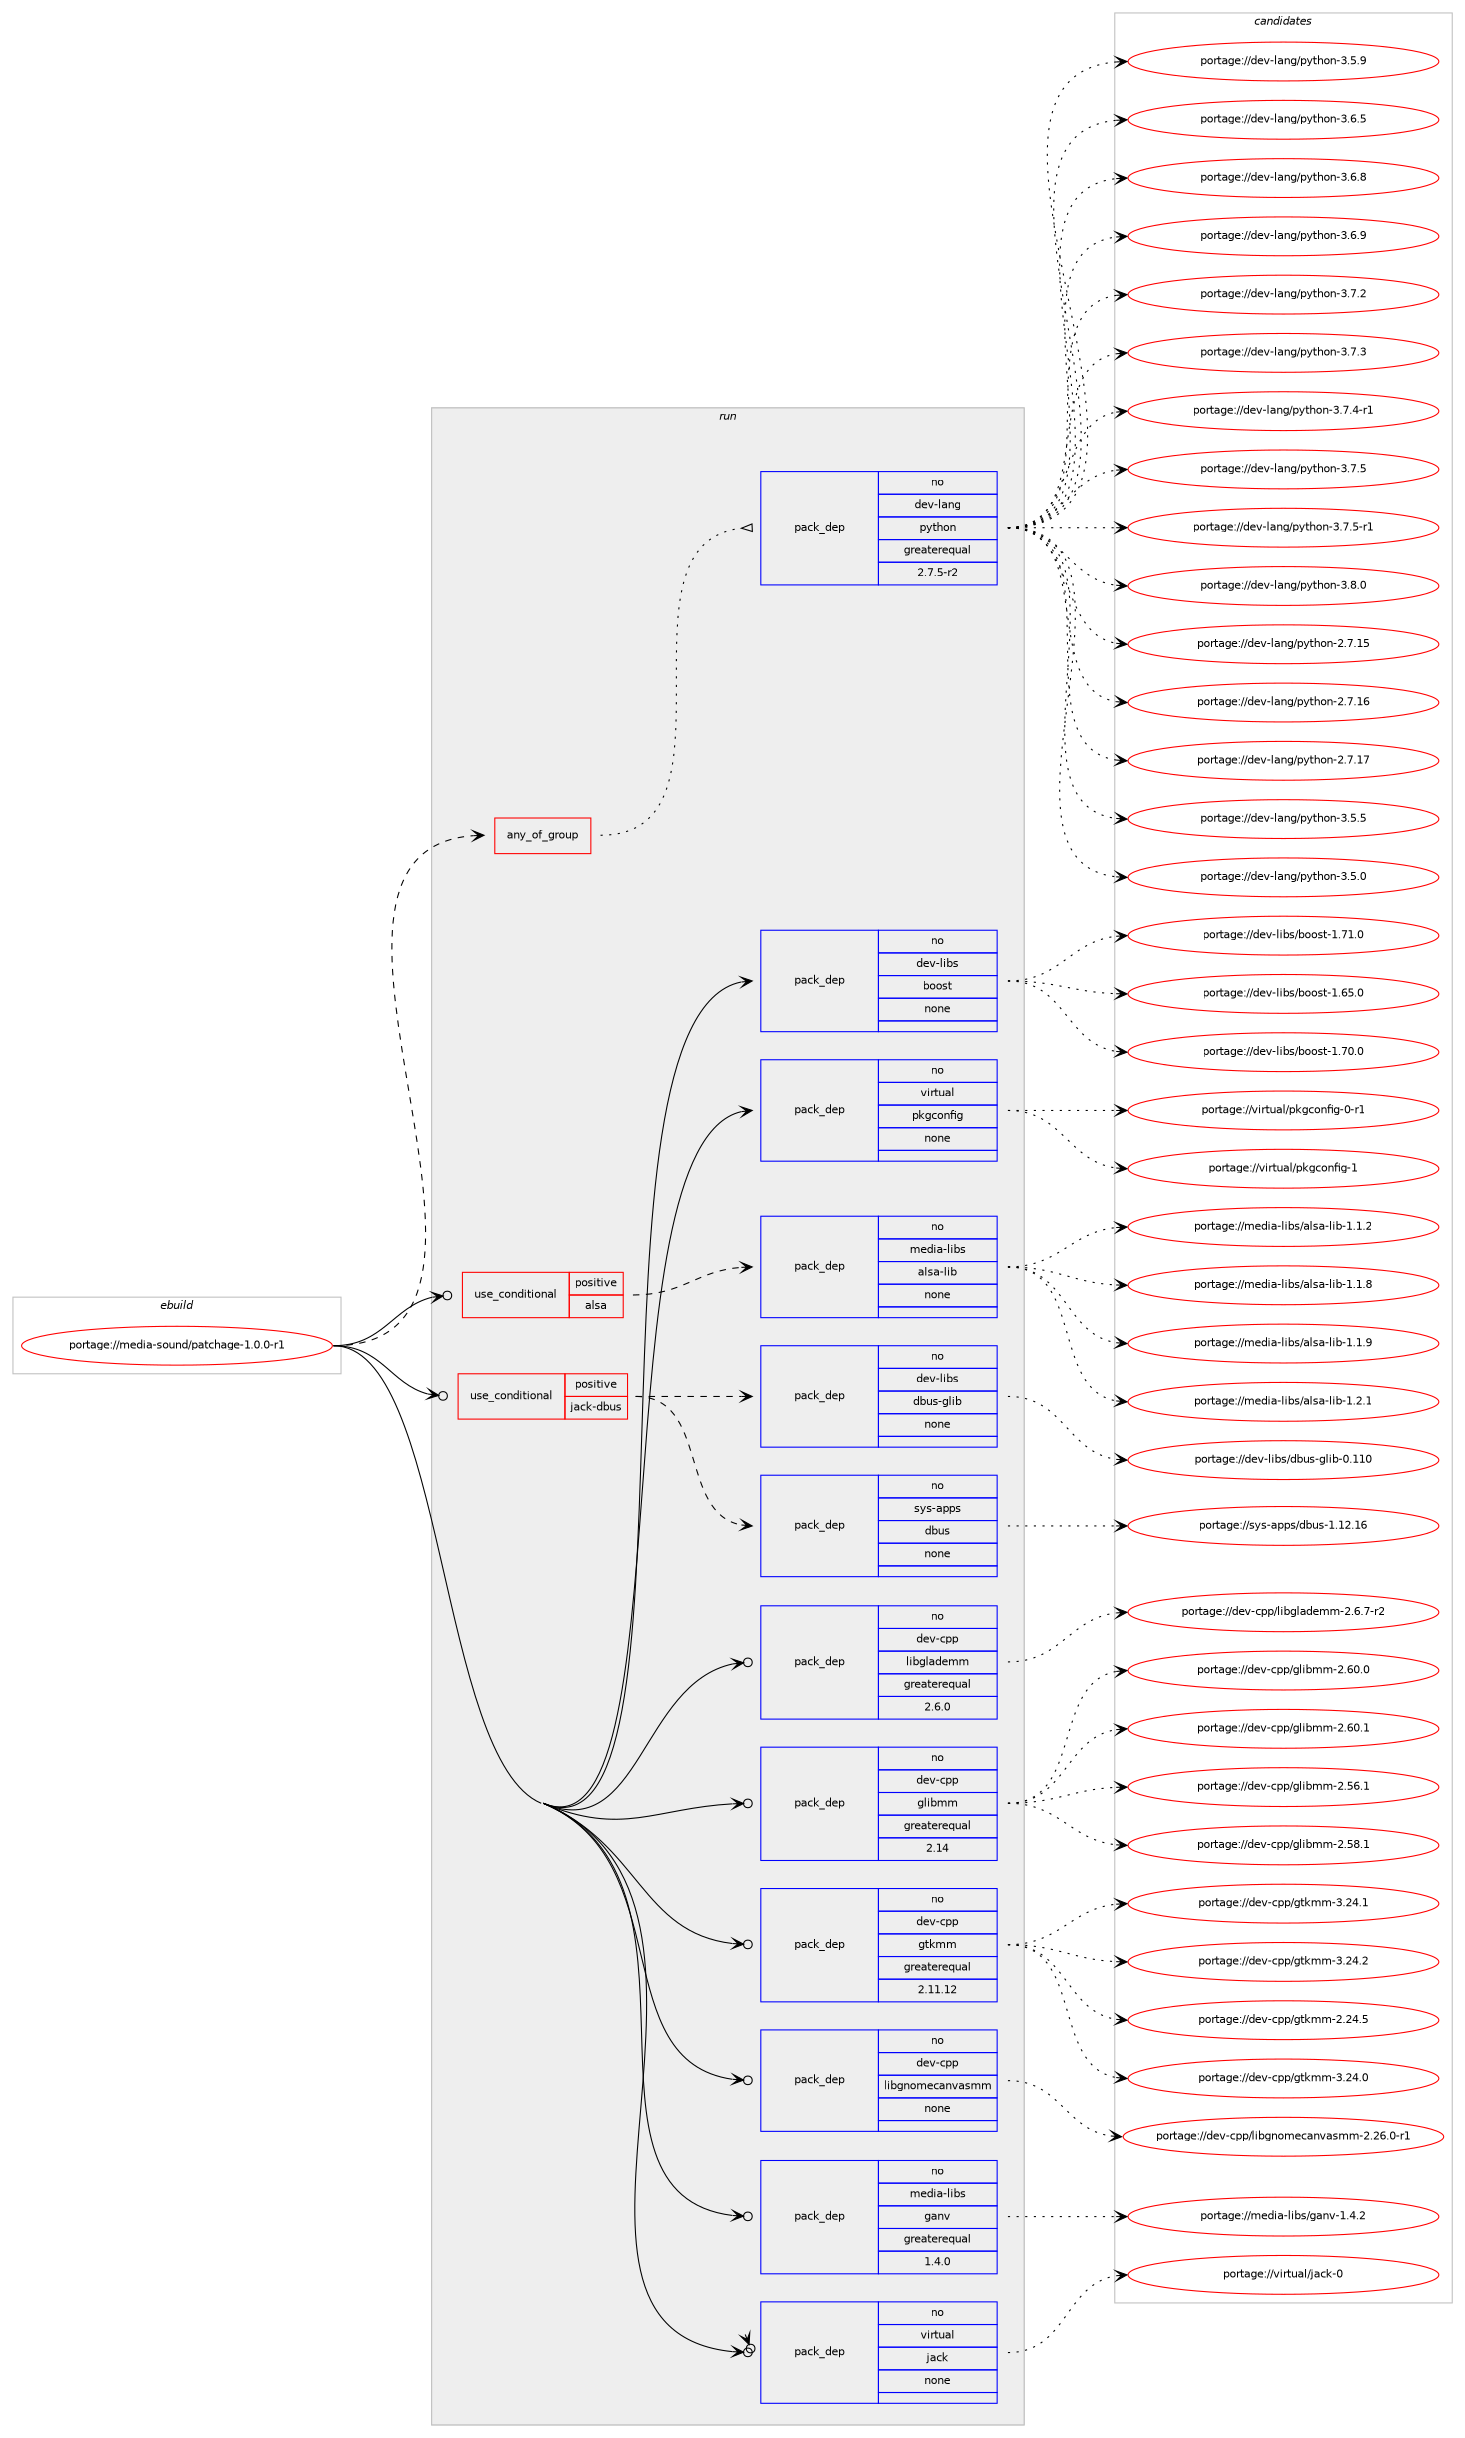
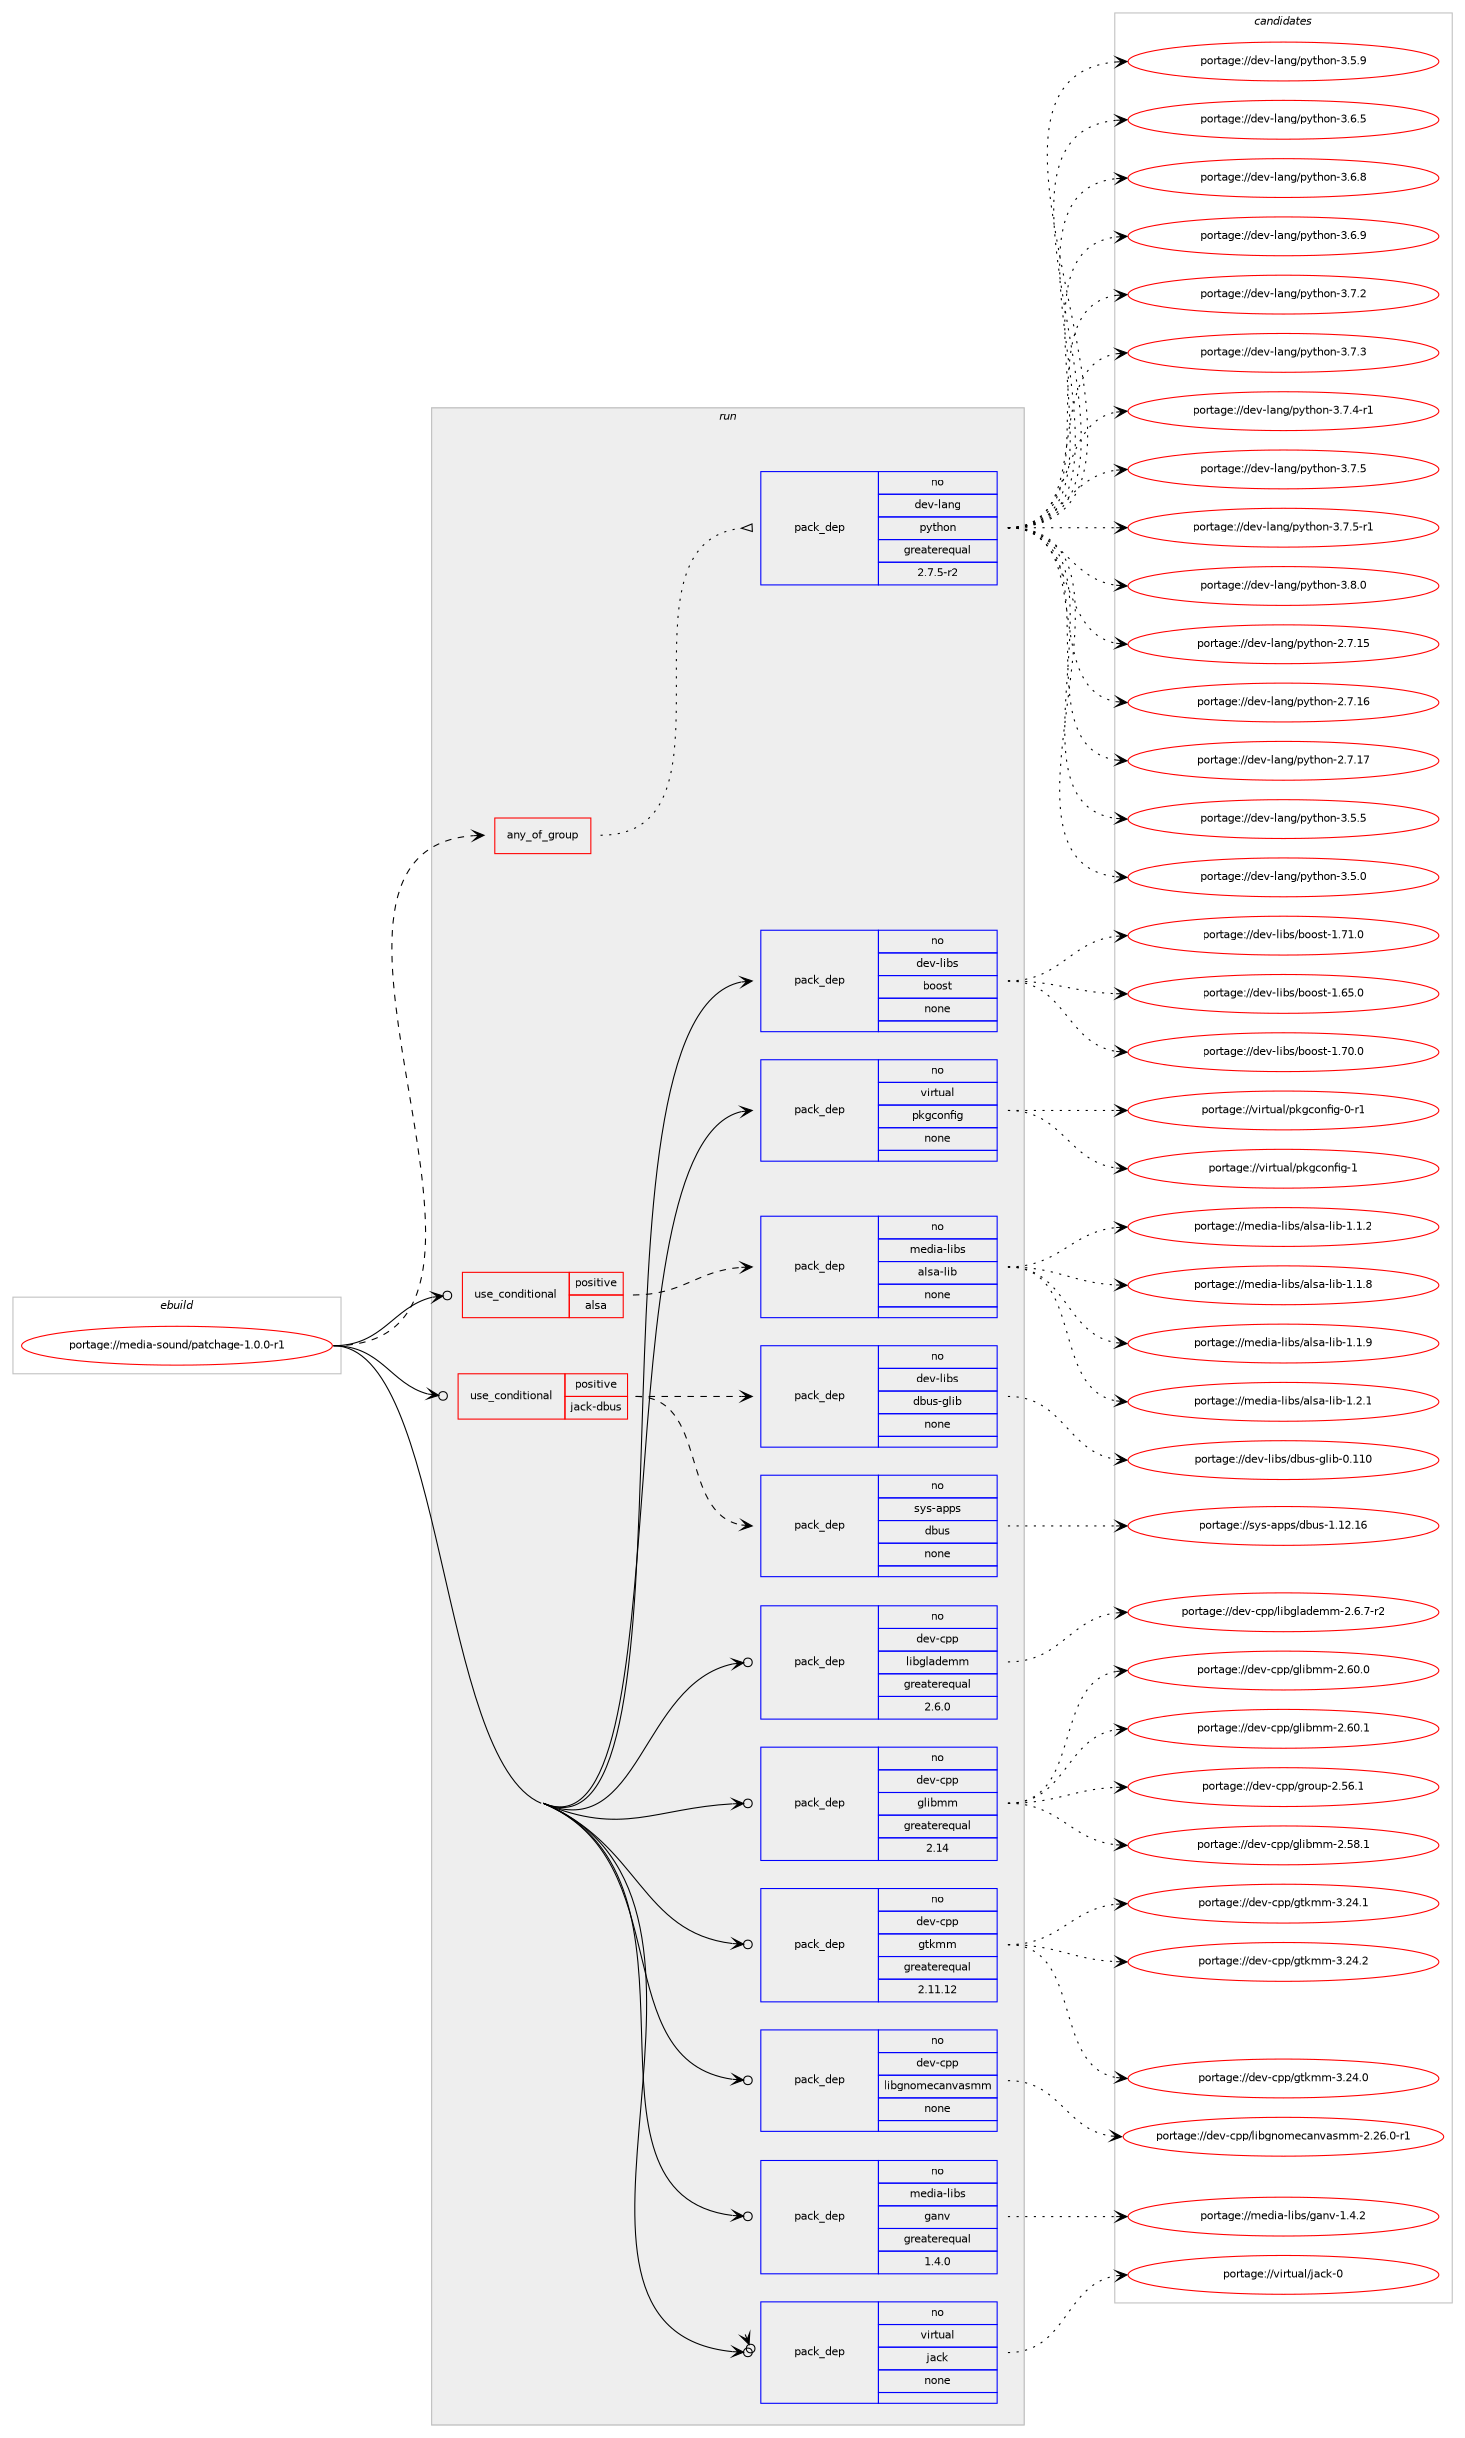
(1283, 1787) -> (1283, 1787)
(1283, 2020) -> none
